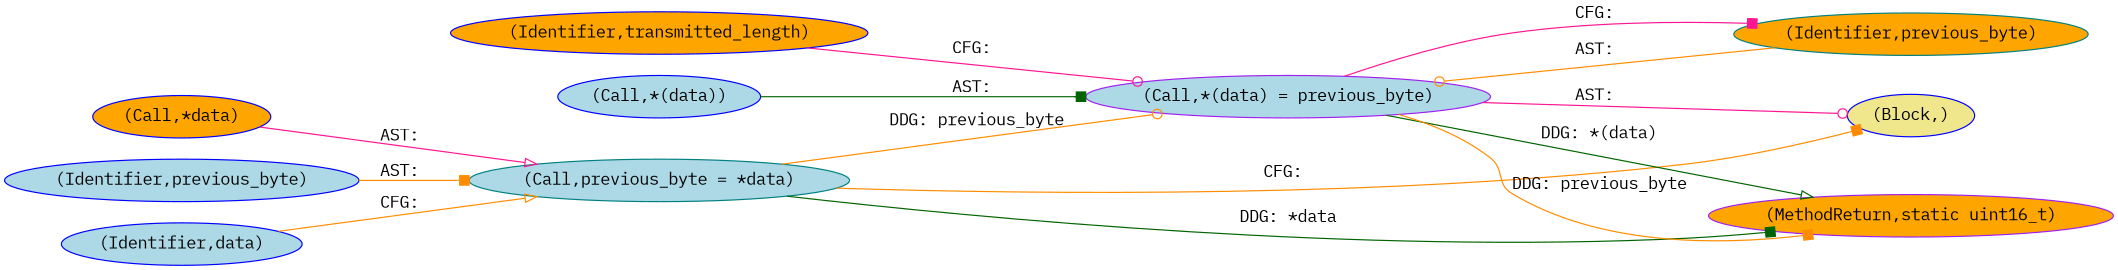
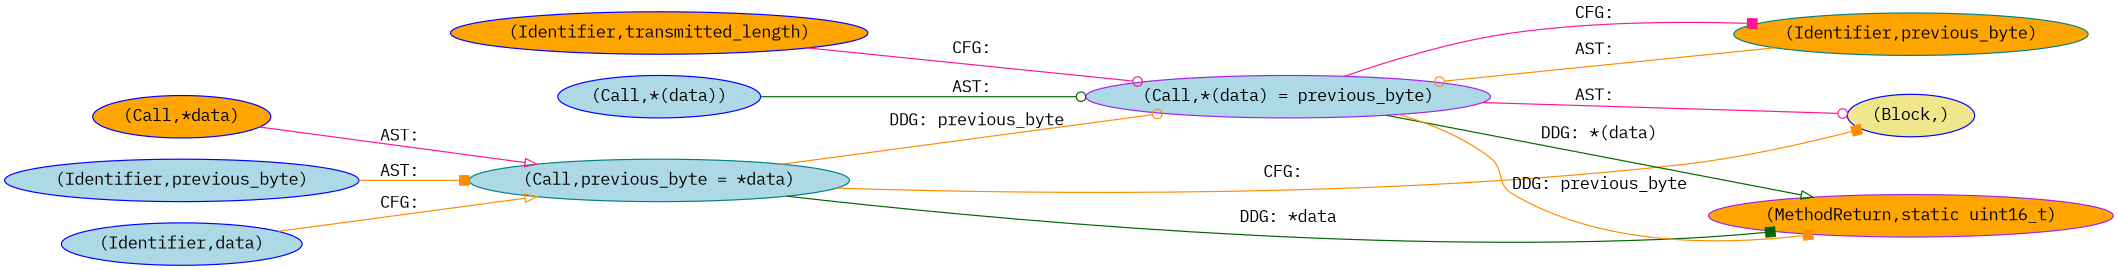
(918, 97) -> (918, 97)
